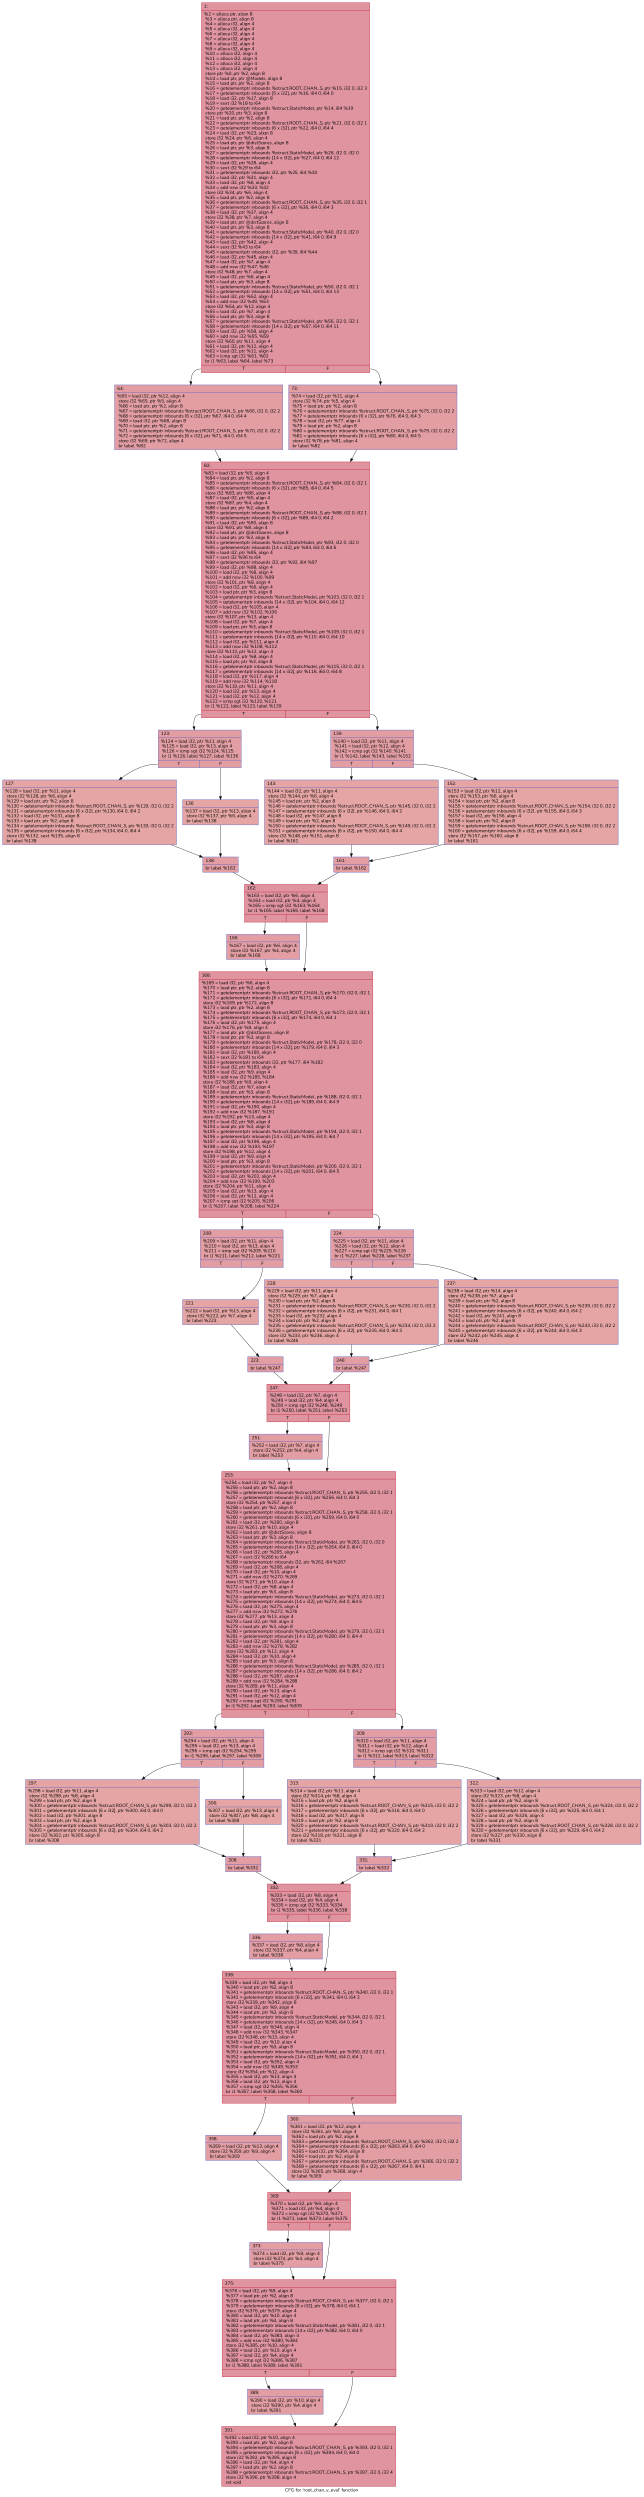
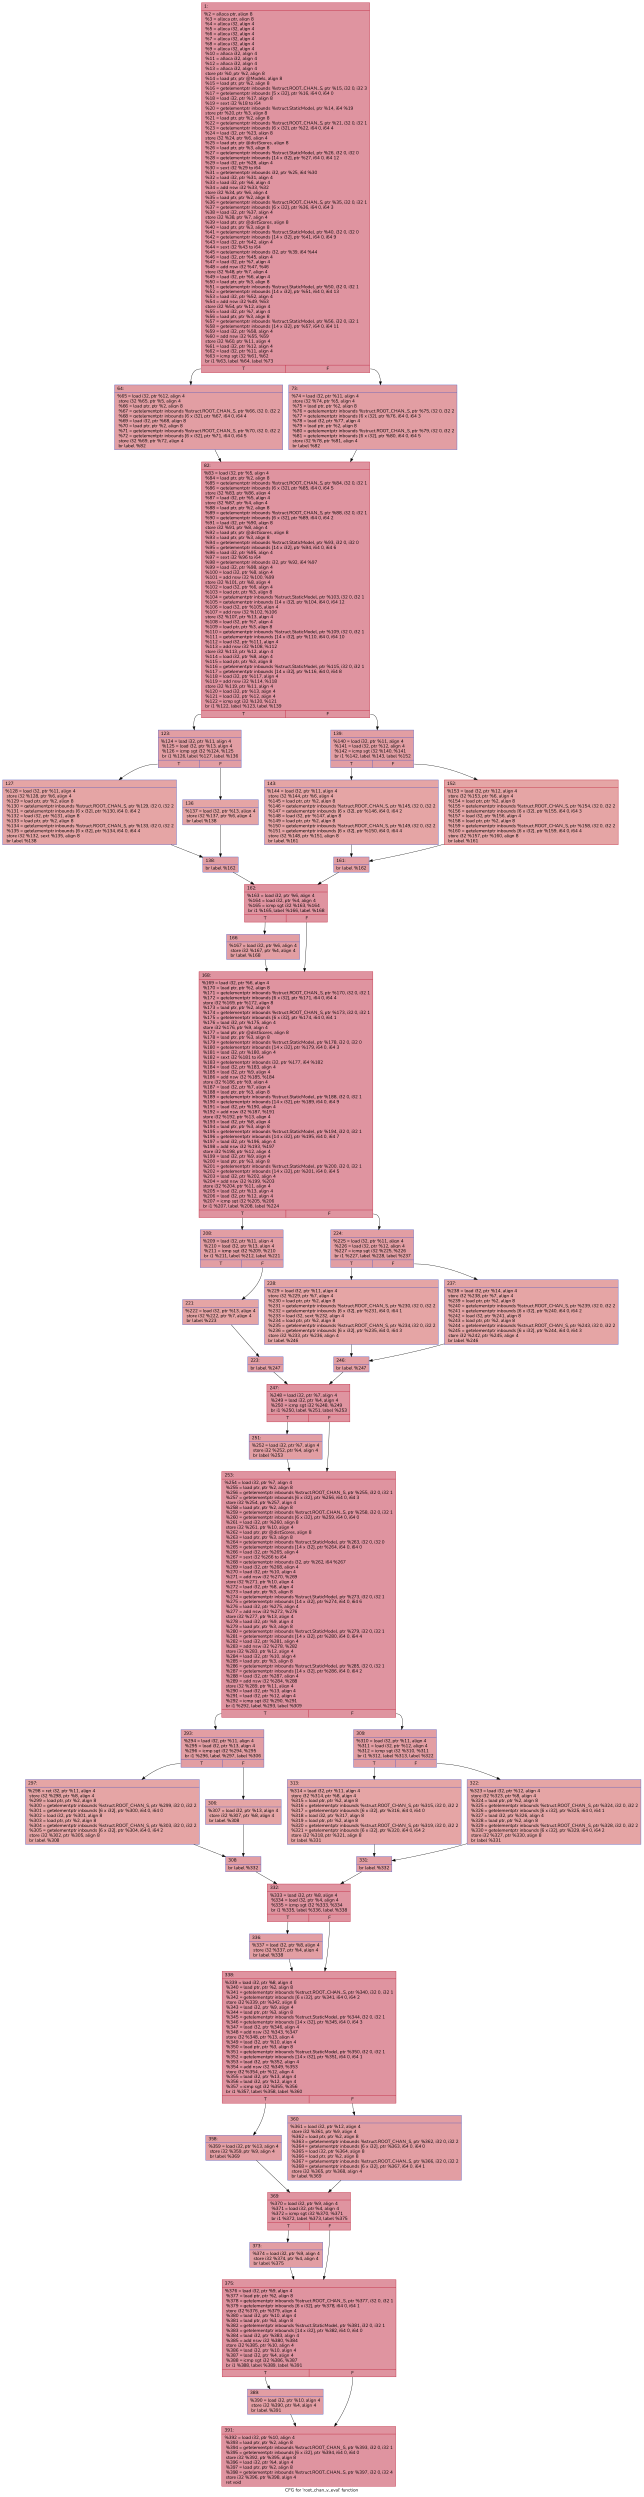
(531, 812) -> (531, 812)
(304, 1316) -> (306, 1316)
(63, 1791) -> (62, 1791)
